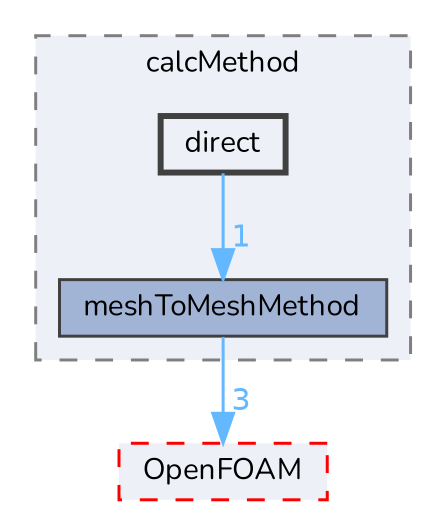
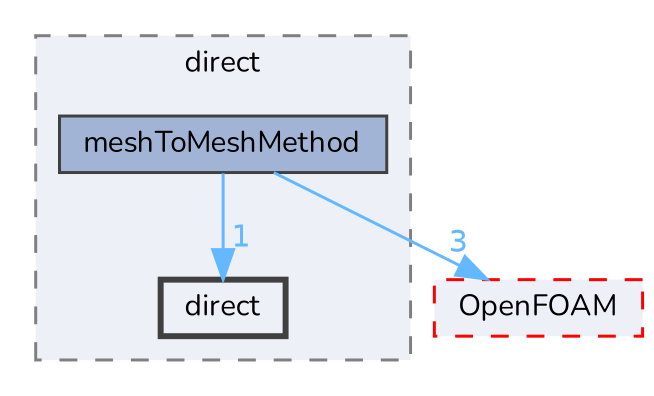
(223, 64) -> (223, 64)
(223, 211) -> (223, 211)
